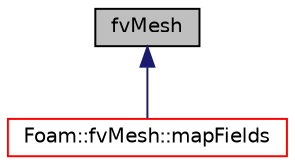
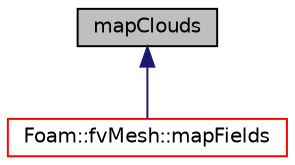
(147, 28) -> (147, 28)
